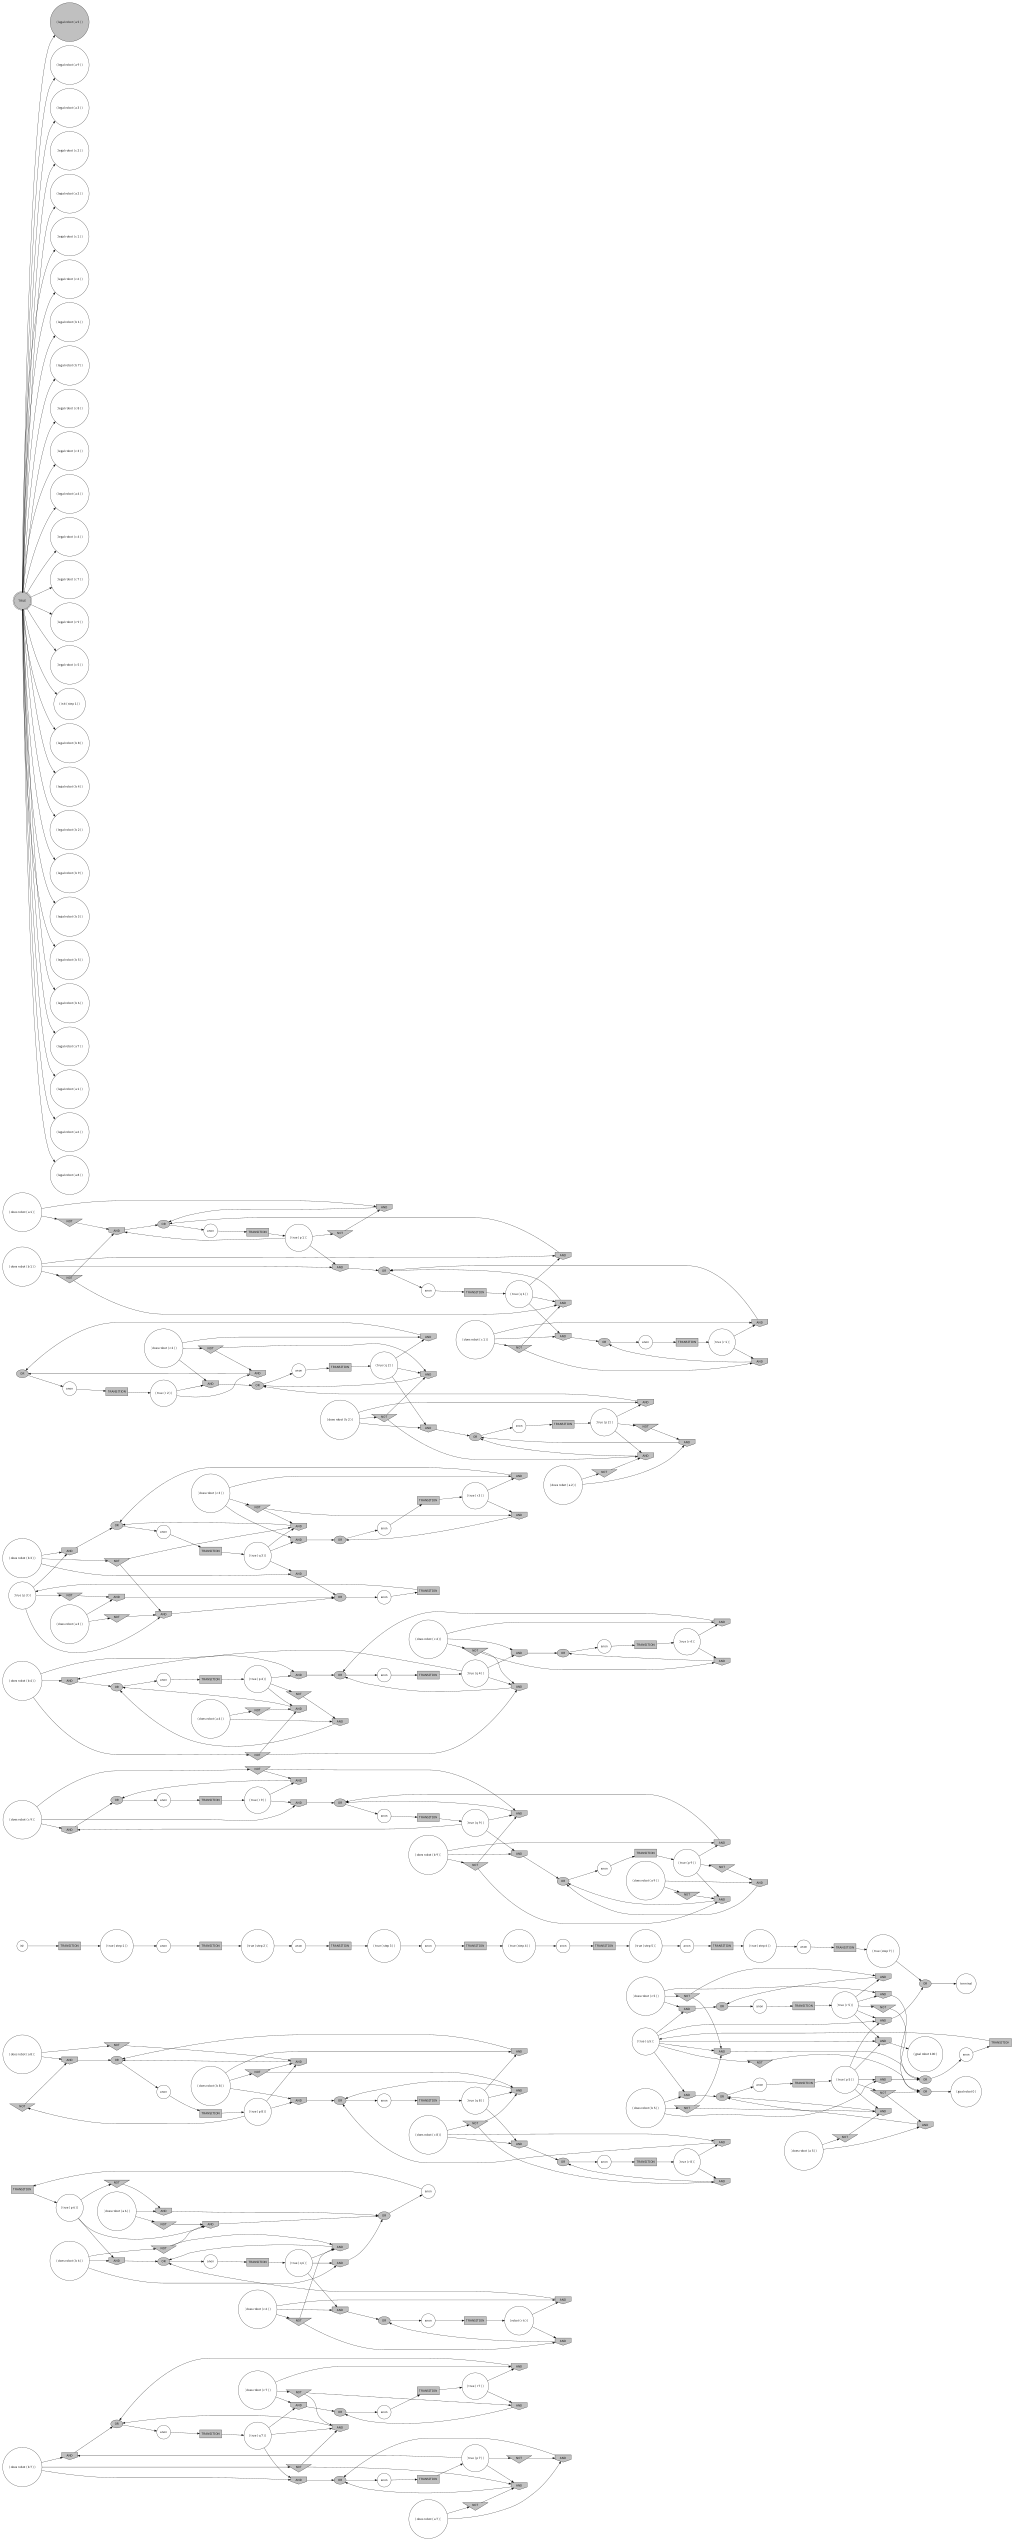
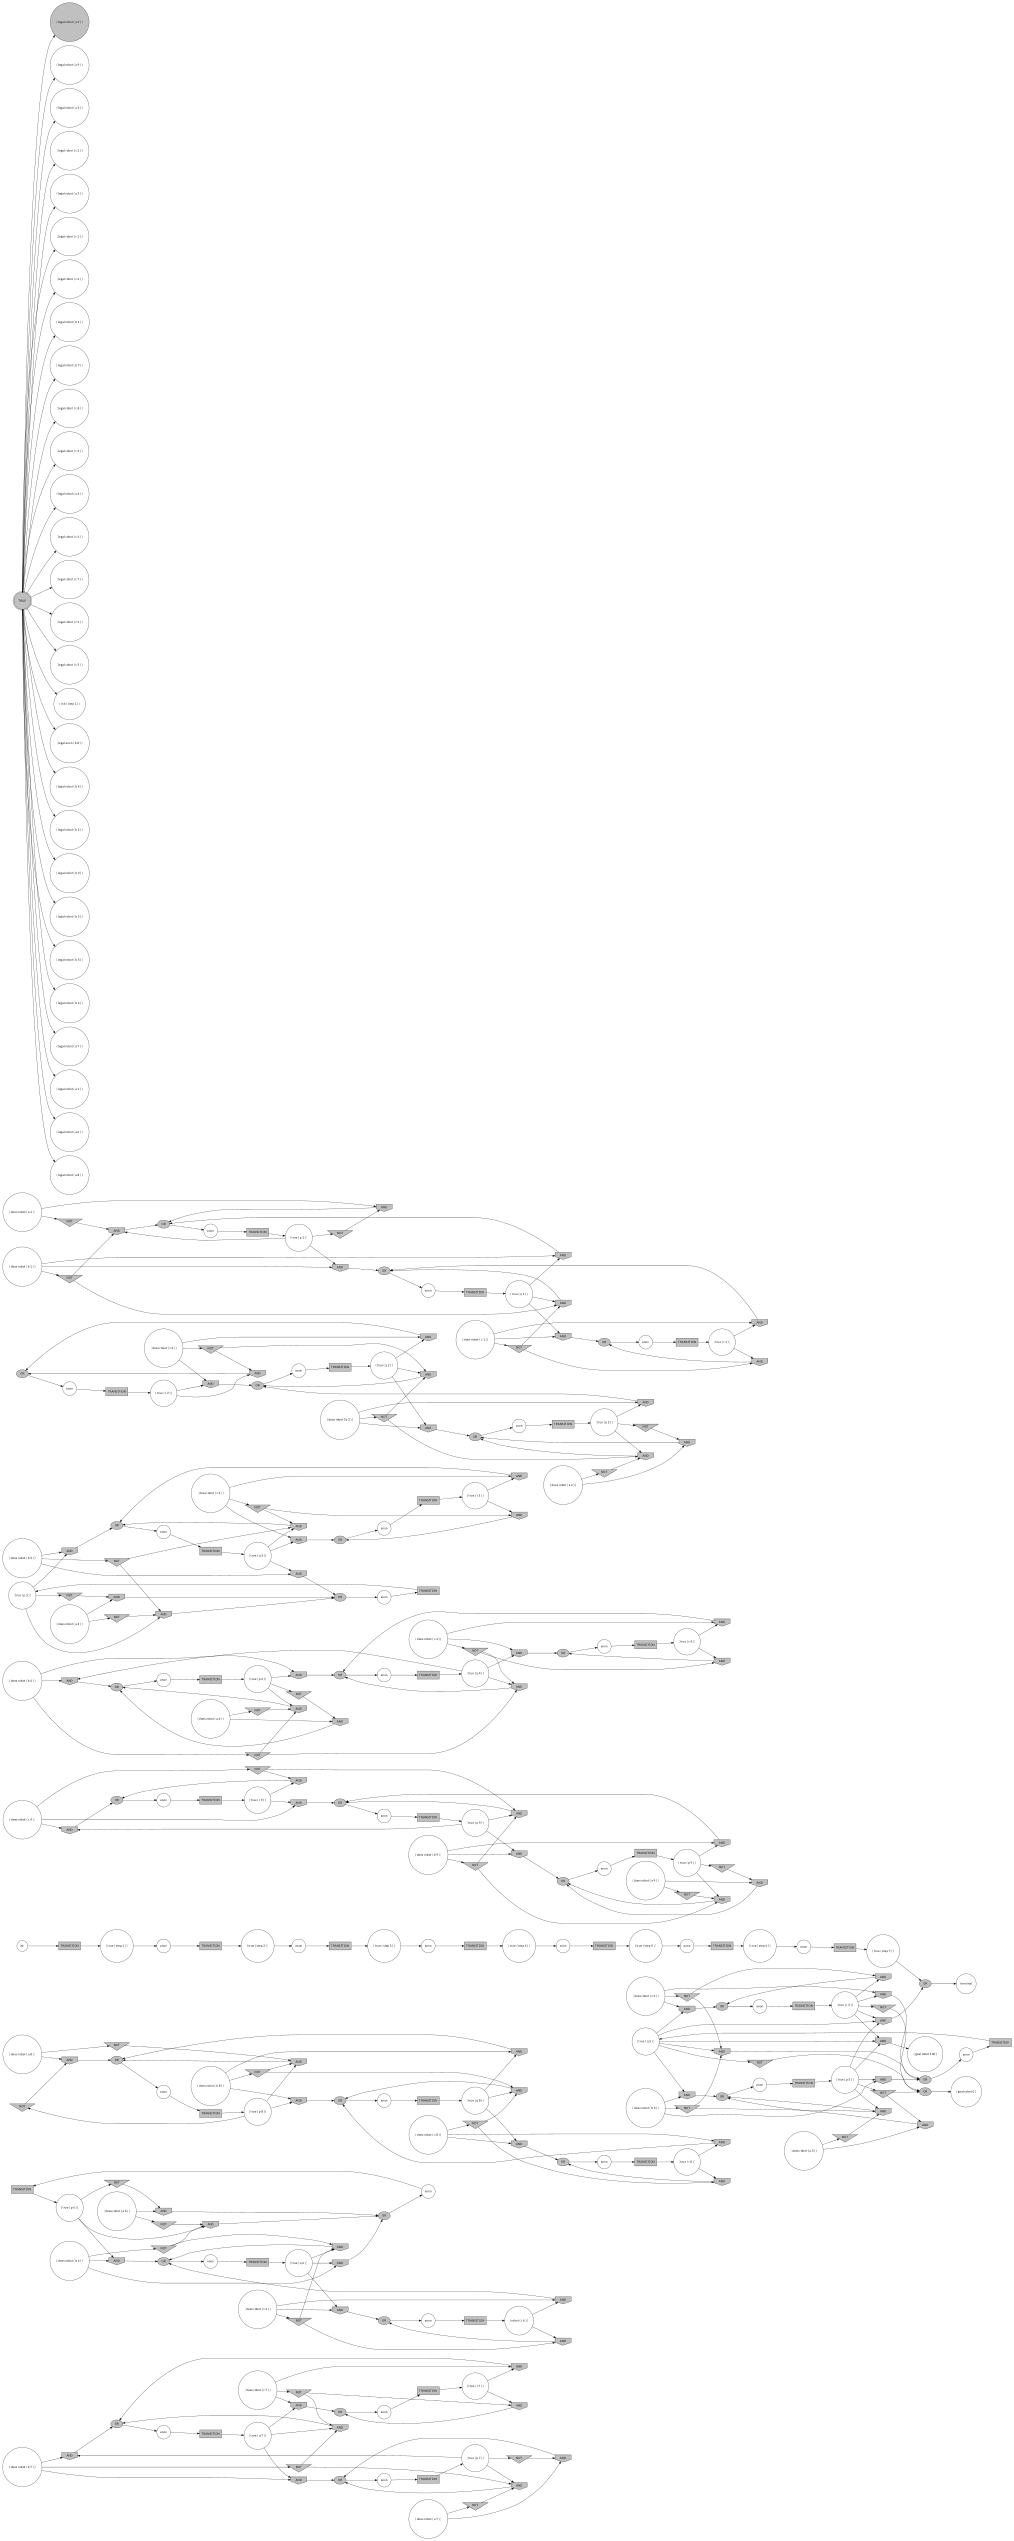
(70, 743) -> (70, 743)
